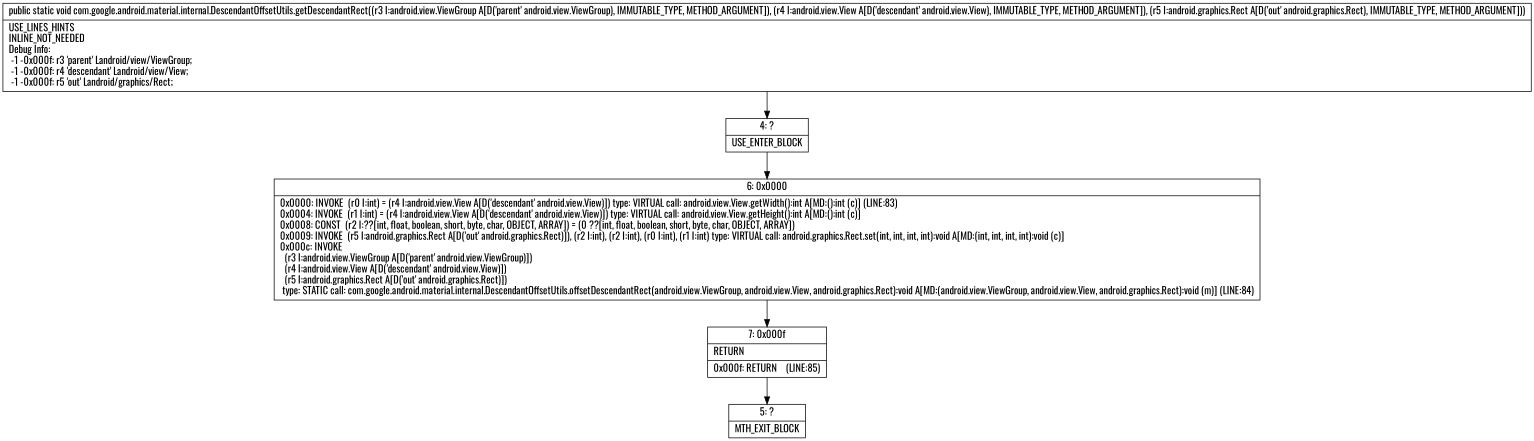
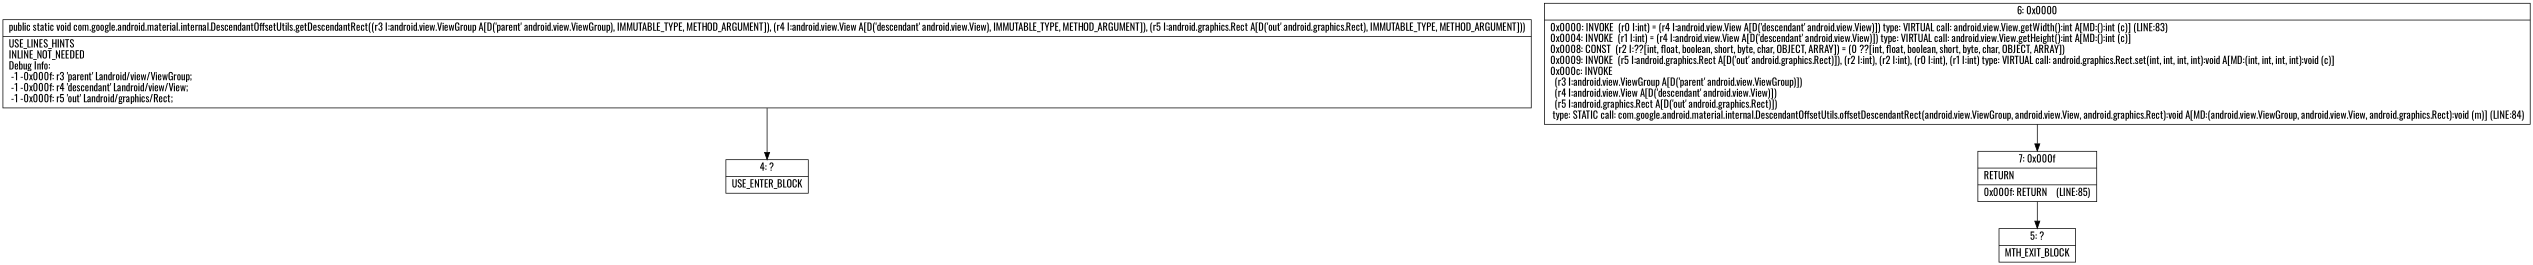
(767, 162) -> none
